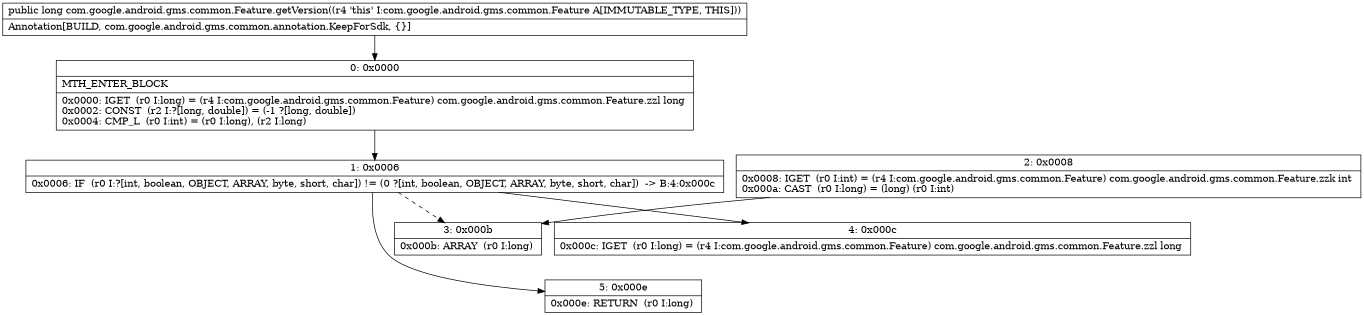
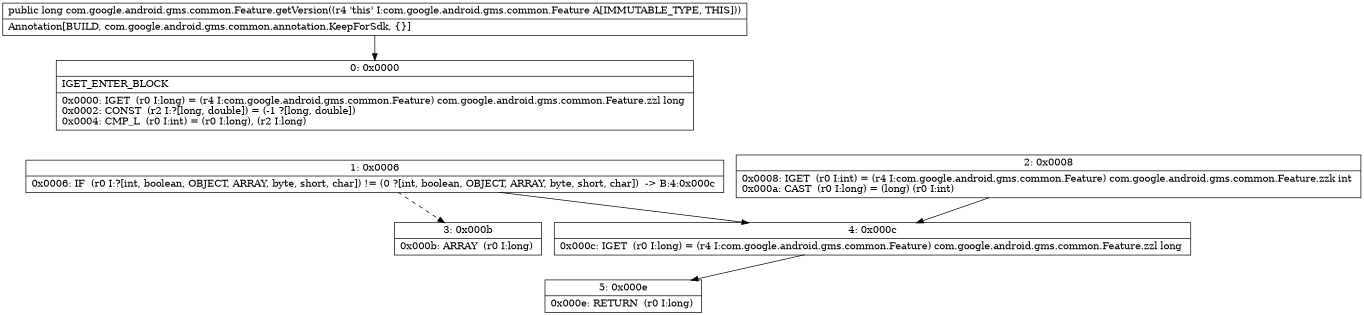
(115, 84) -> (115, 84)
(375, 142) -> none
(664, 208) -> (956, 209)
(428, 274) -> (751, 267)
